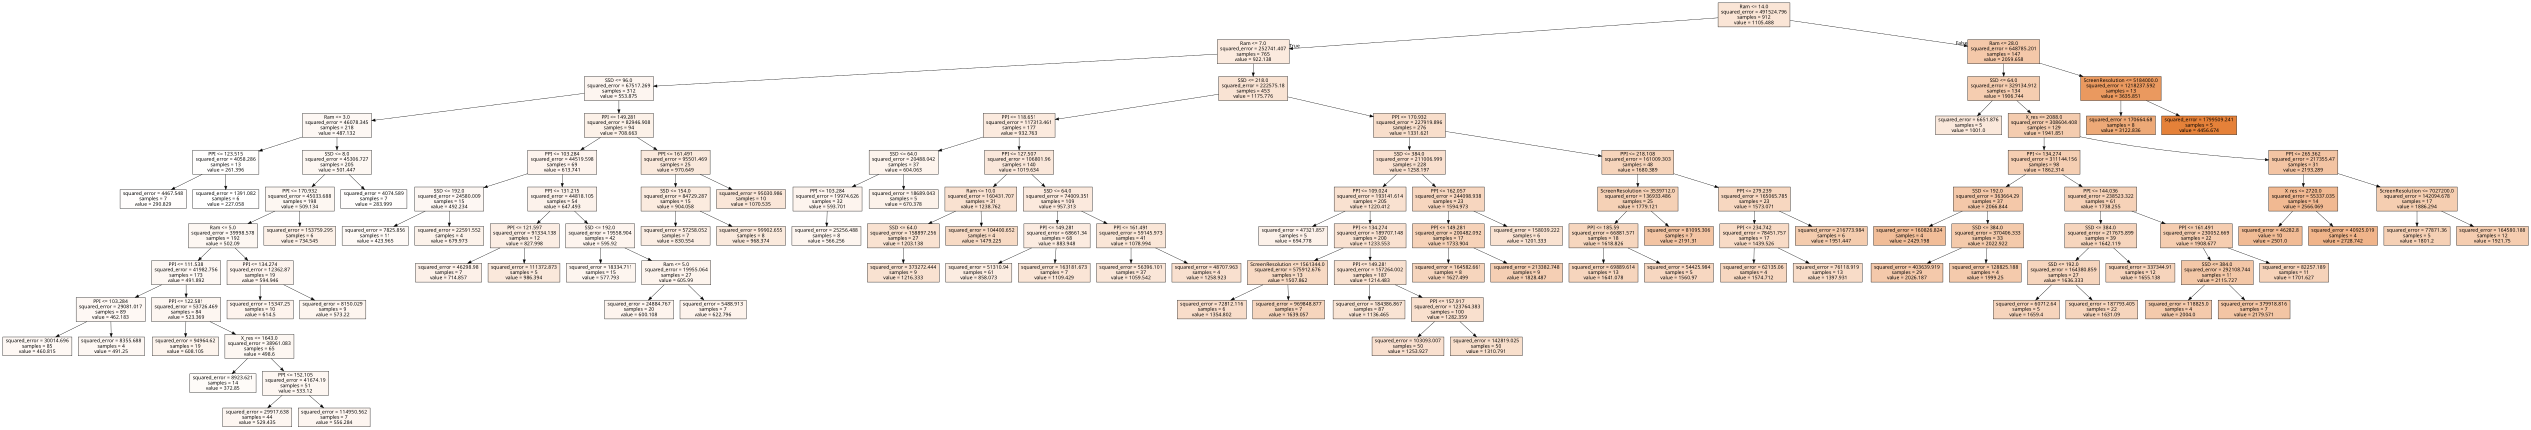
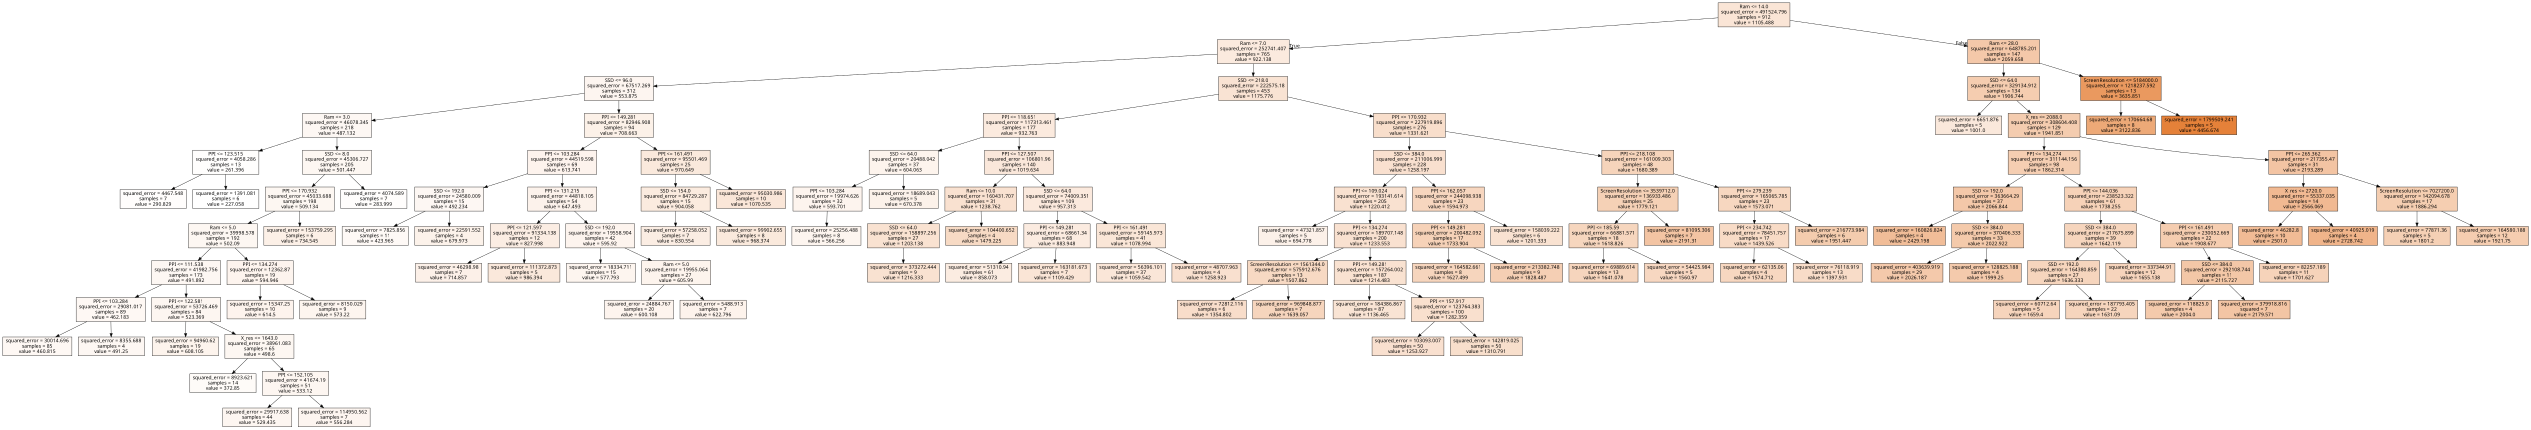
(226, 199) -> (226, 199)
(2270, 236) -> (2270, 236)
(2254, 310) -> (2254, 310)
(185, 346) -> (185, 346)
